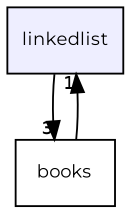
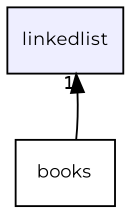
(53, 98) -> none
